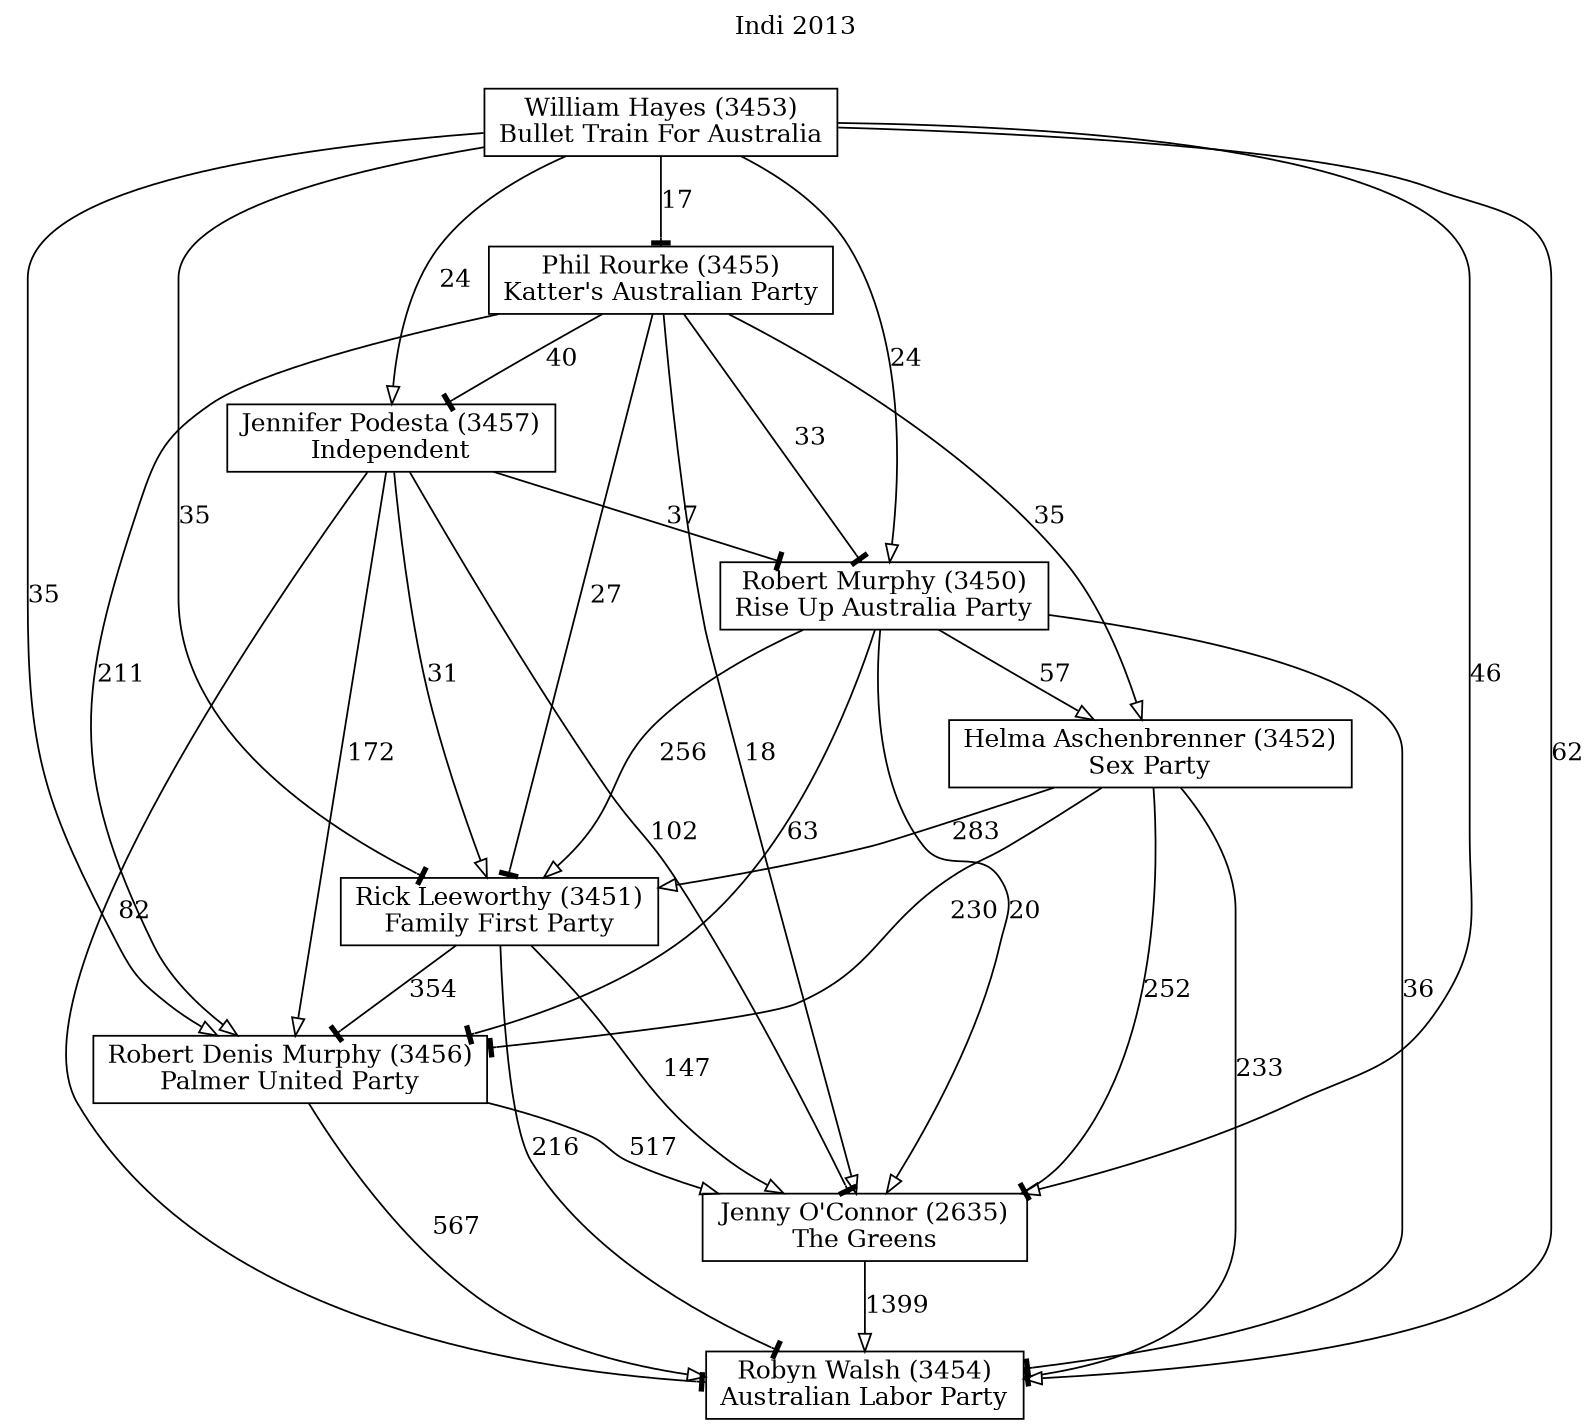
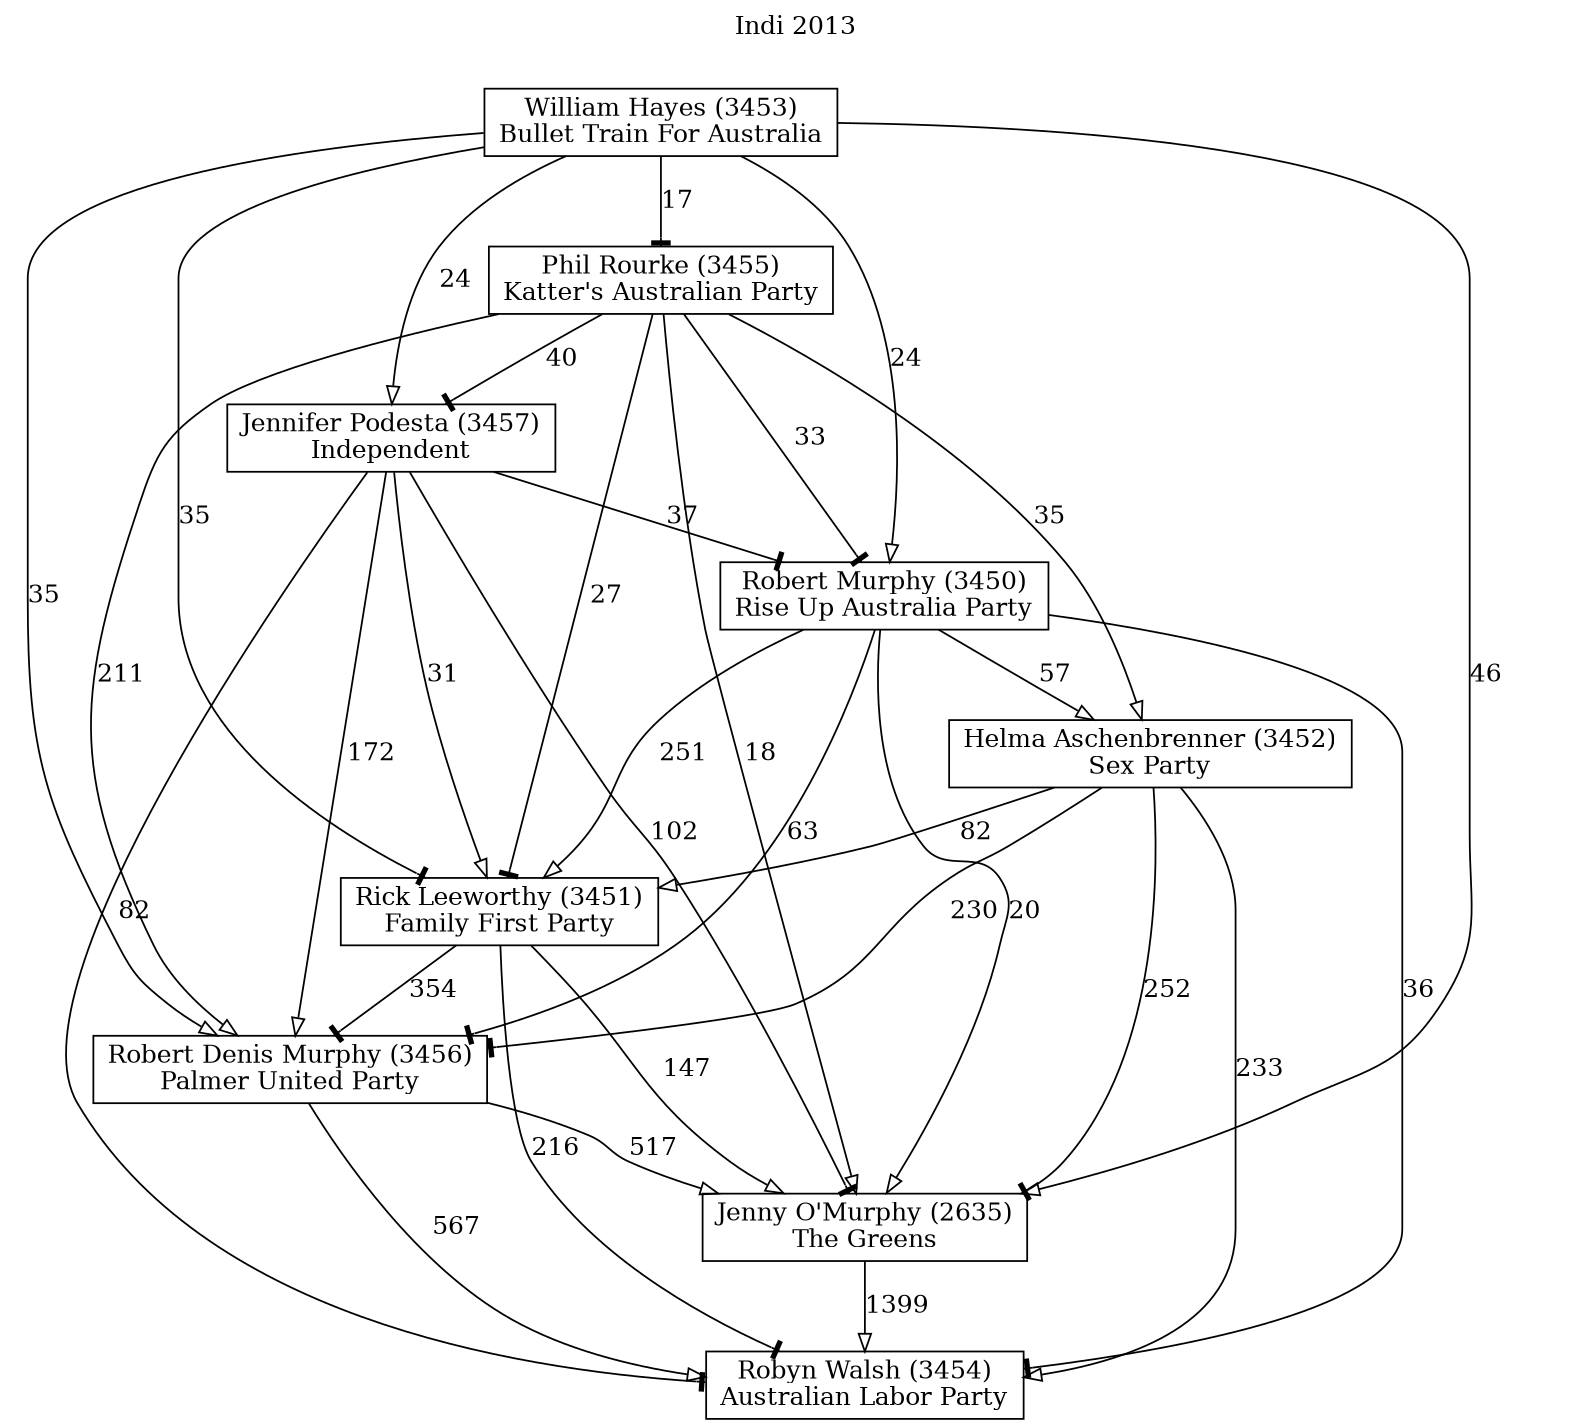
(1551, 650) -> none
(684, 754) -> (684, 754)
(977, 833) -> (977, 833)
(1236, 1116) -> (1236, 1116)
(865, 1227) -> (865, 1227)
